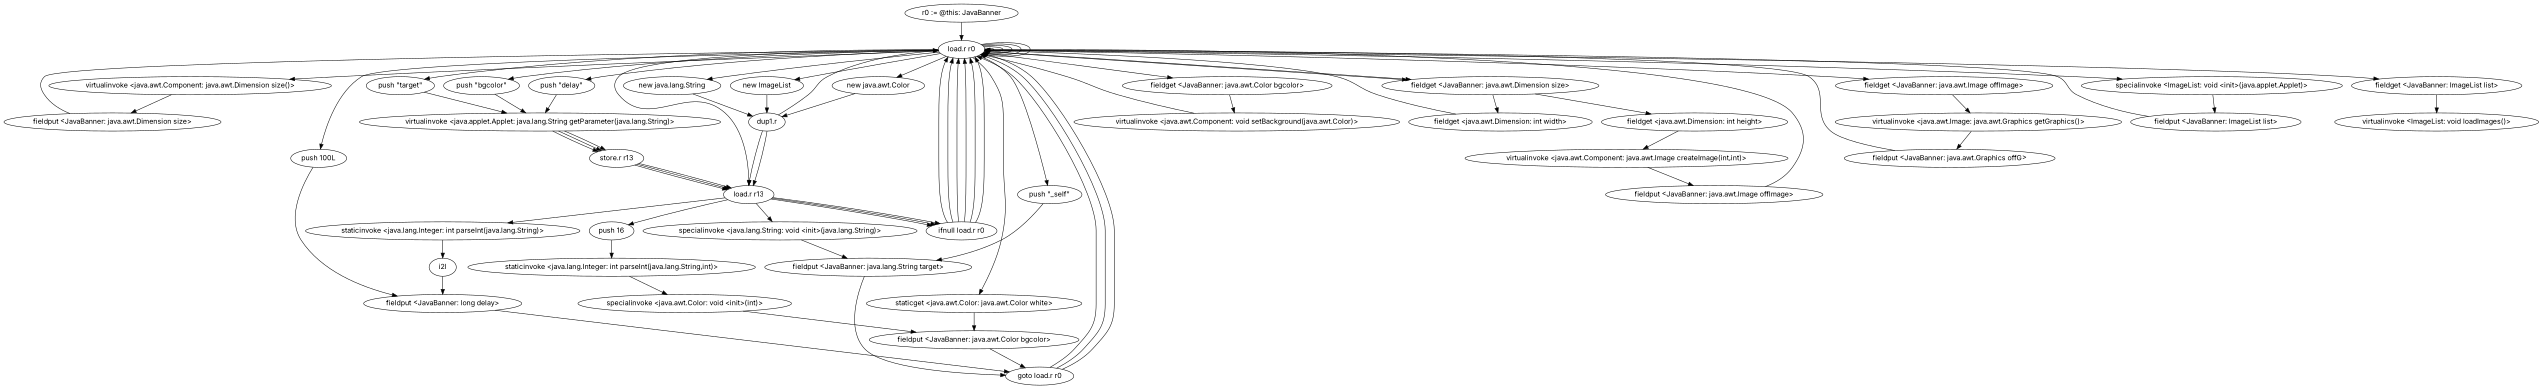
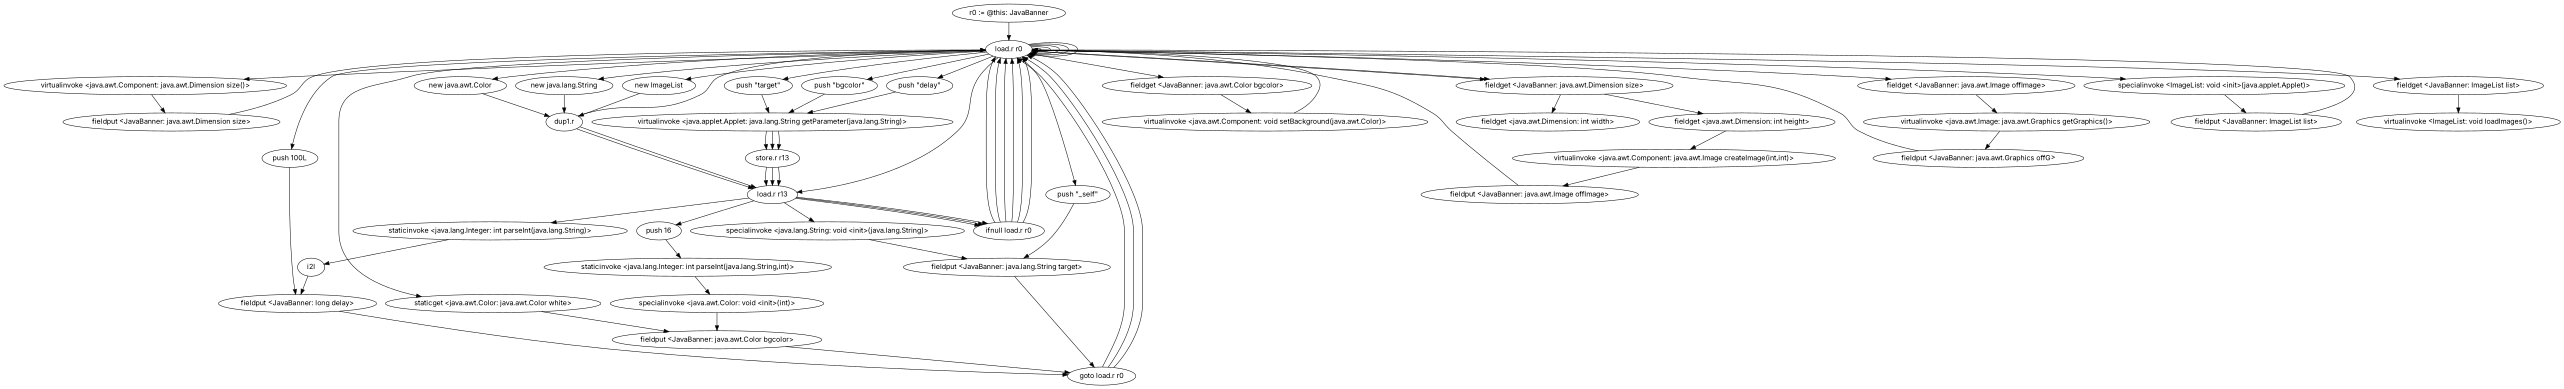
(1226, 63) -> none
